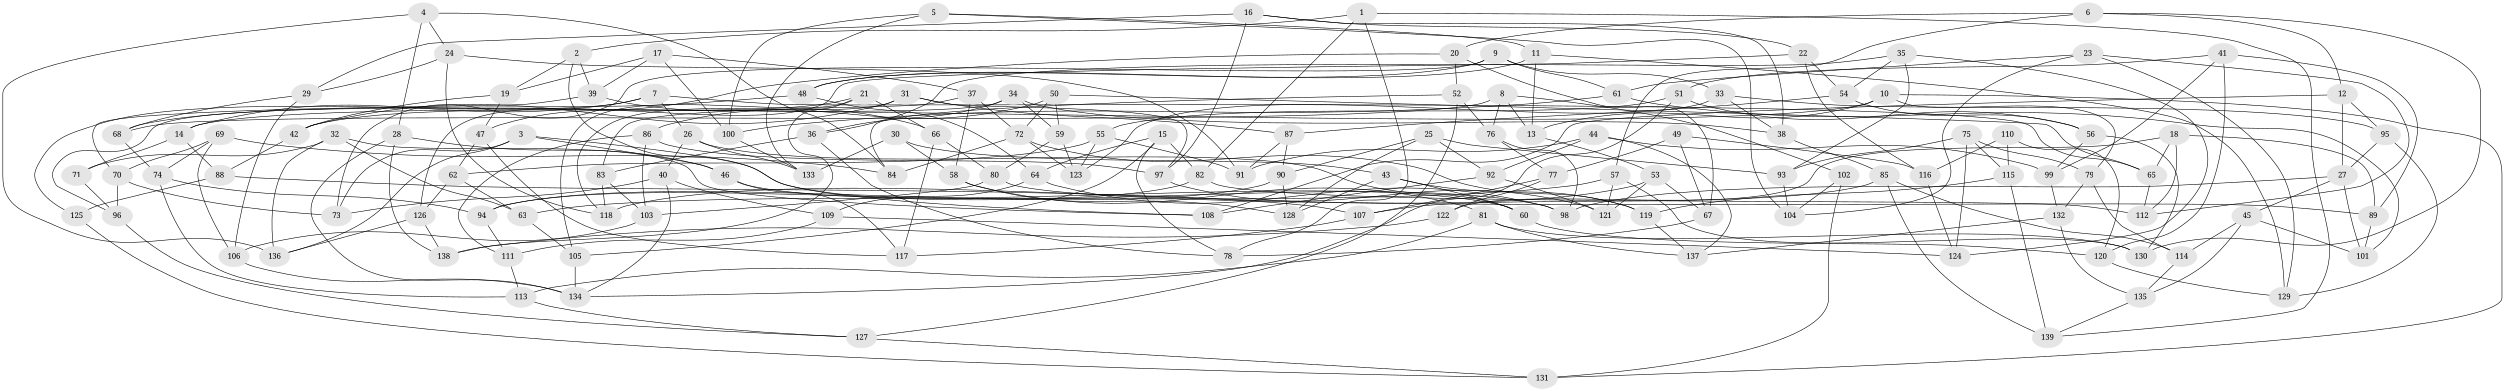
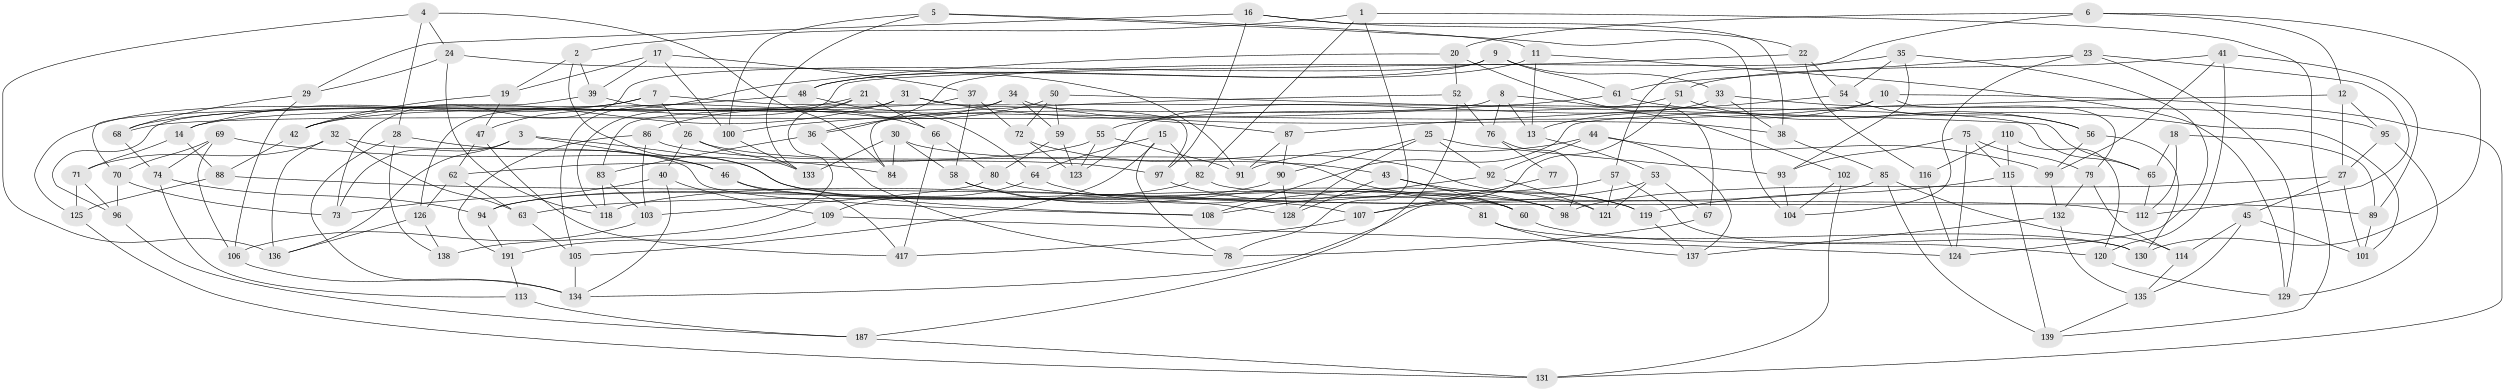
(1677, 135) -> none
(973, 150) -> (894, 155)
none -> (77, 192)
(1443, 216) -> none
(508, 257) -> (508, 257)
(902, 257) -> (902, 257)
(1005, 276) -> none
(862, 338) -> (862, 338)
